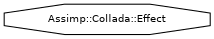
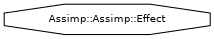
(107, 19) -> (107, 19)
